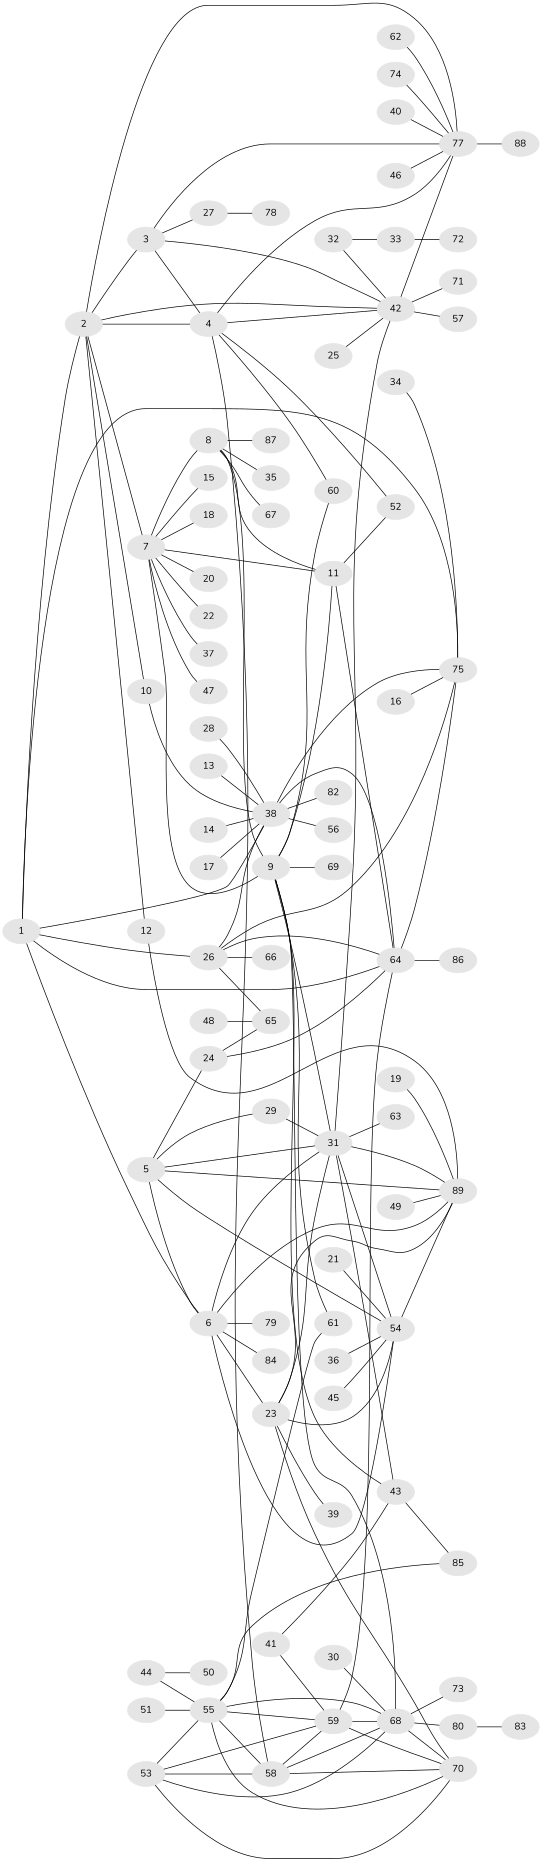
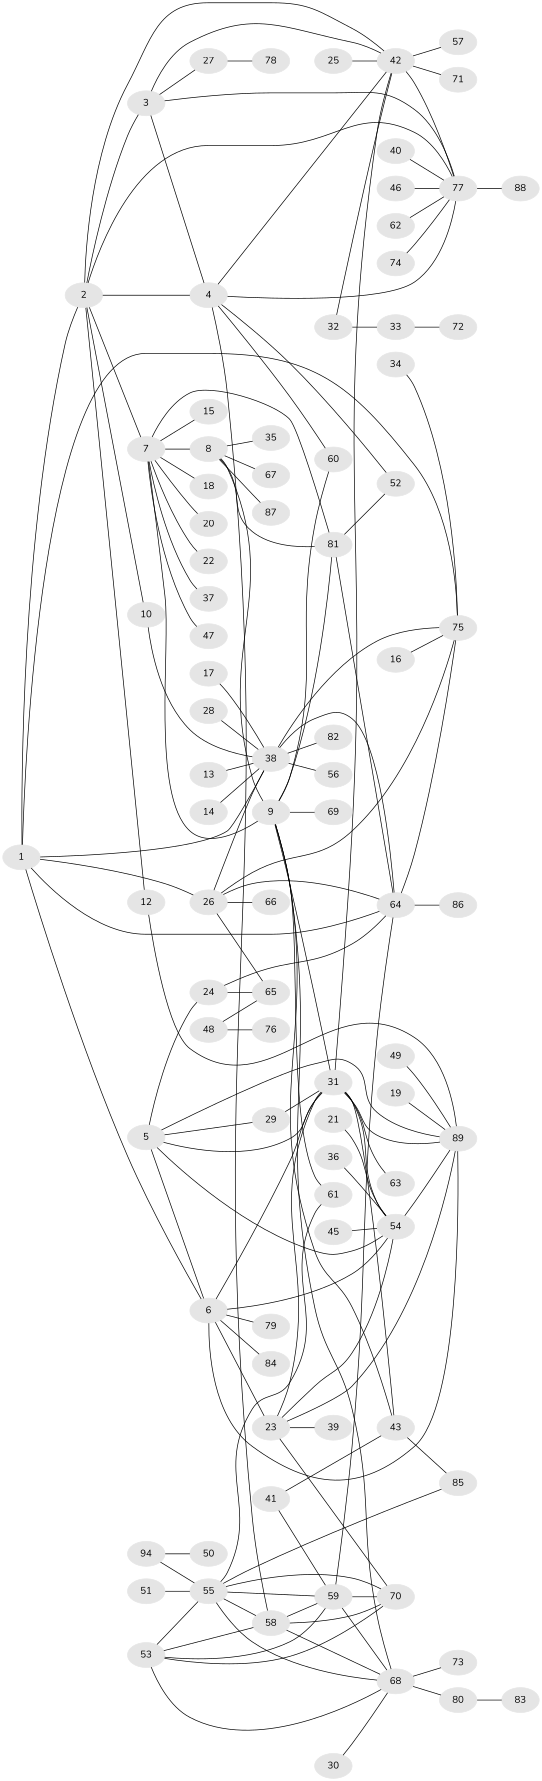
(333, 574) -> (333, 545)
none -> (271, 1030)
(146, 1673) -> (146, 1554)
(427, 1745) -> none
